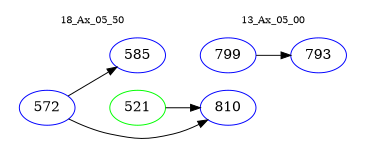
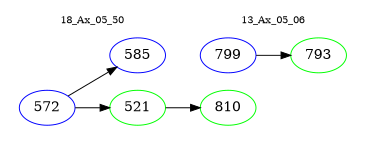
(273, 21) -> (273, 21)
(319, 55) -> (319, 55)
(228, 108) -> (228, 108)
(133, 138) -> (88, 108)
